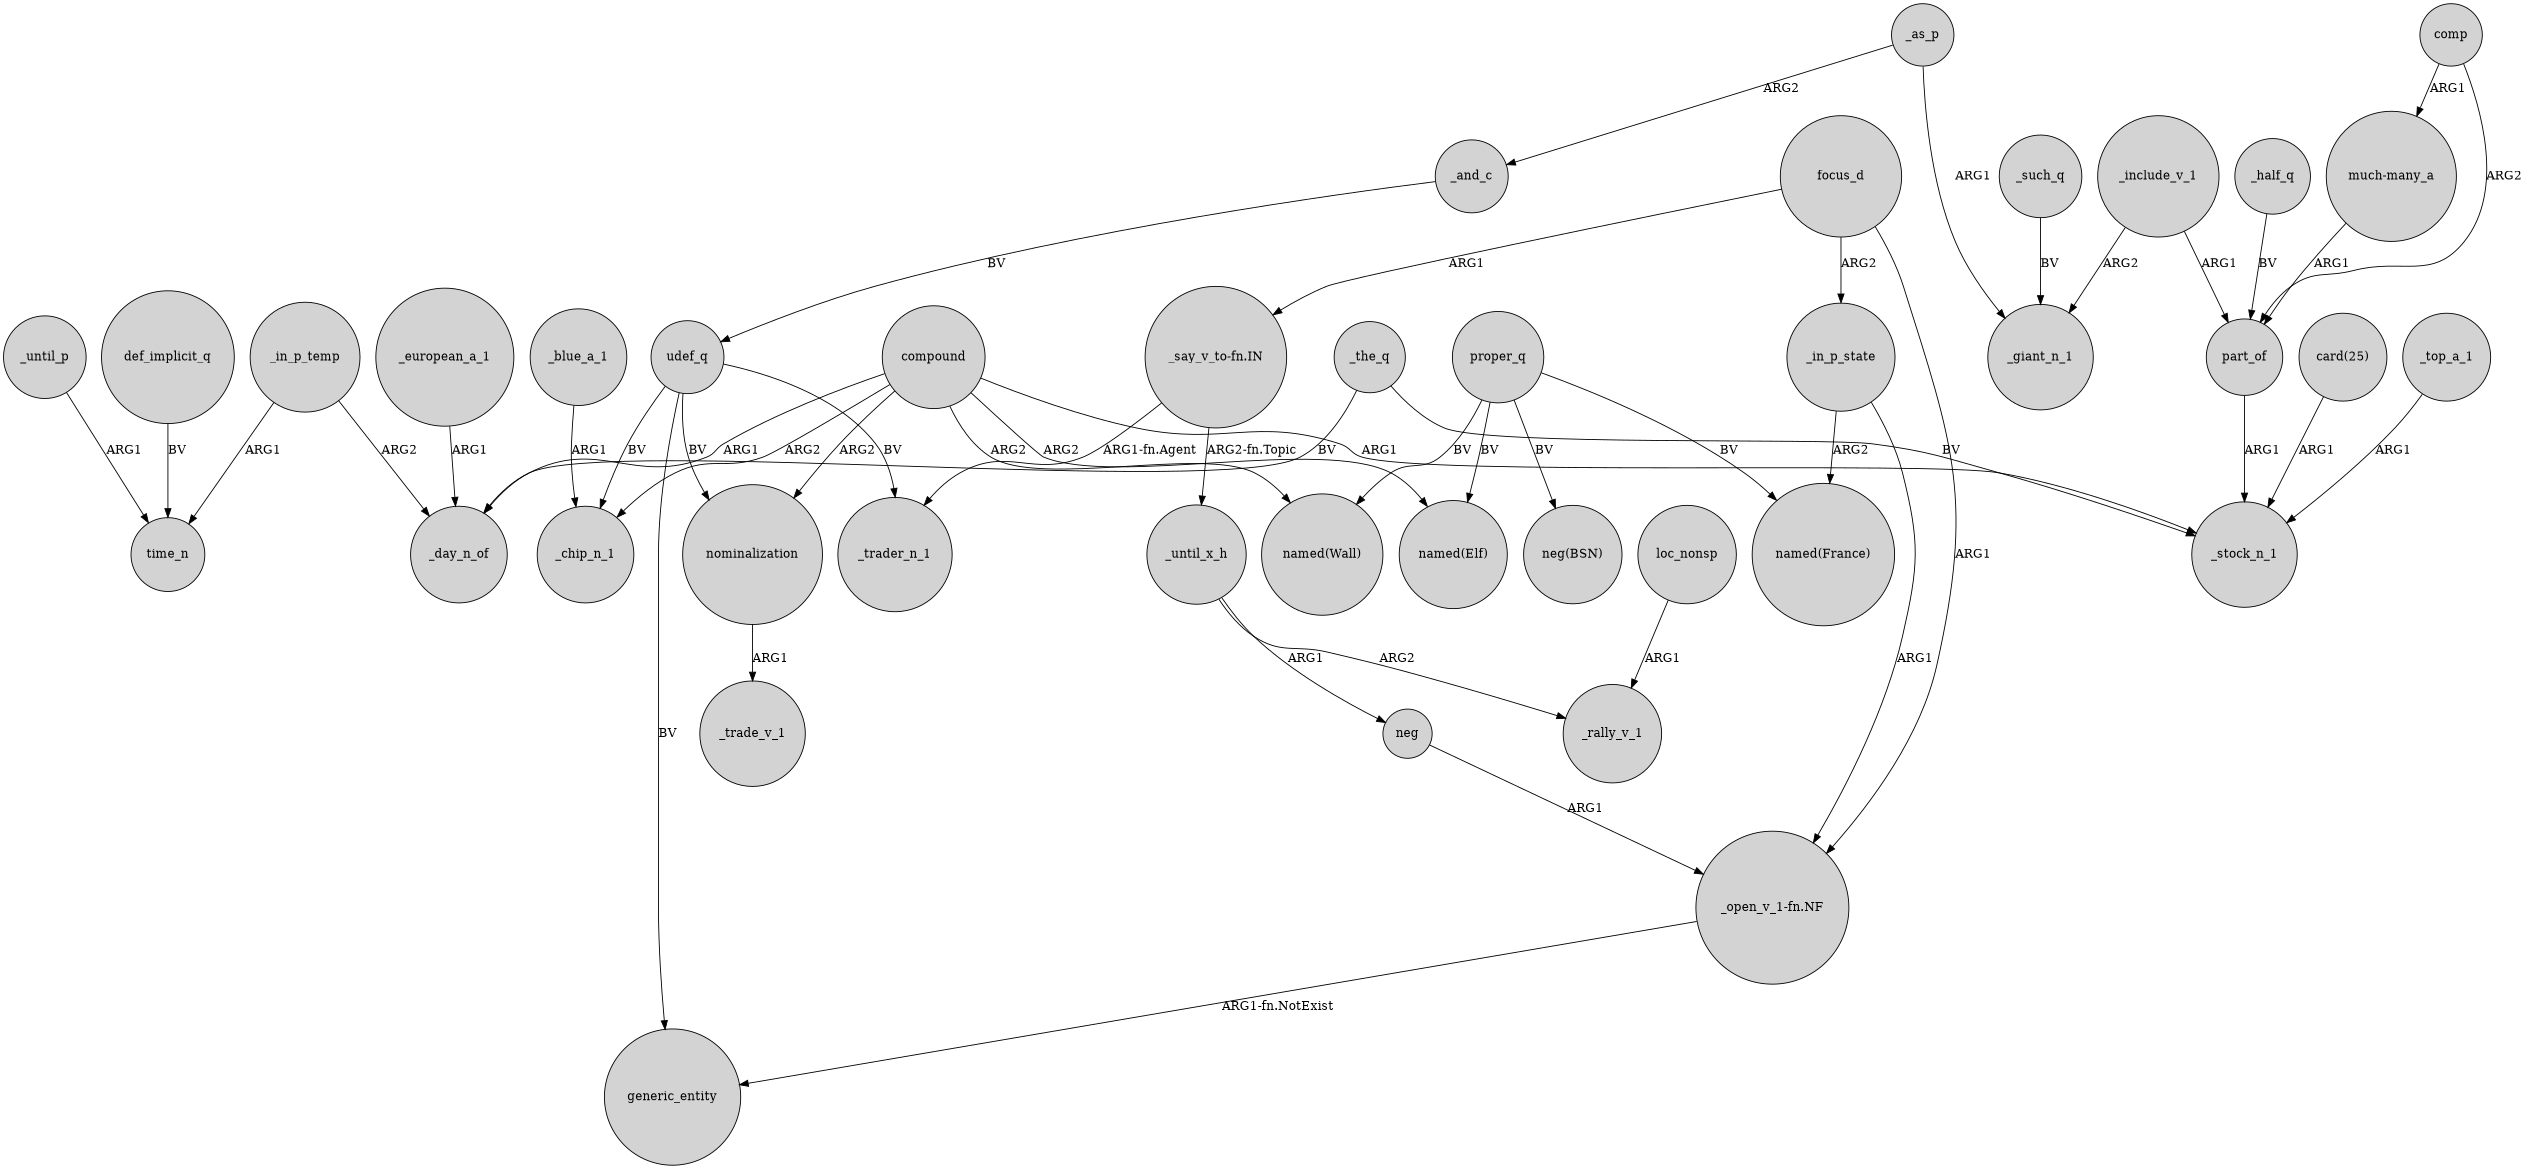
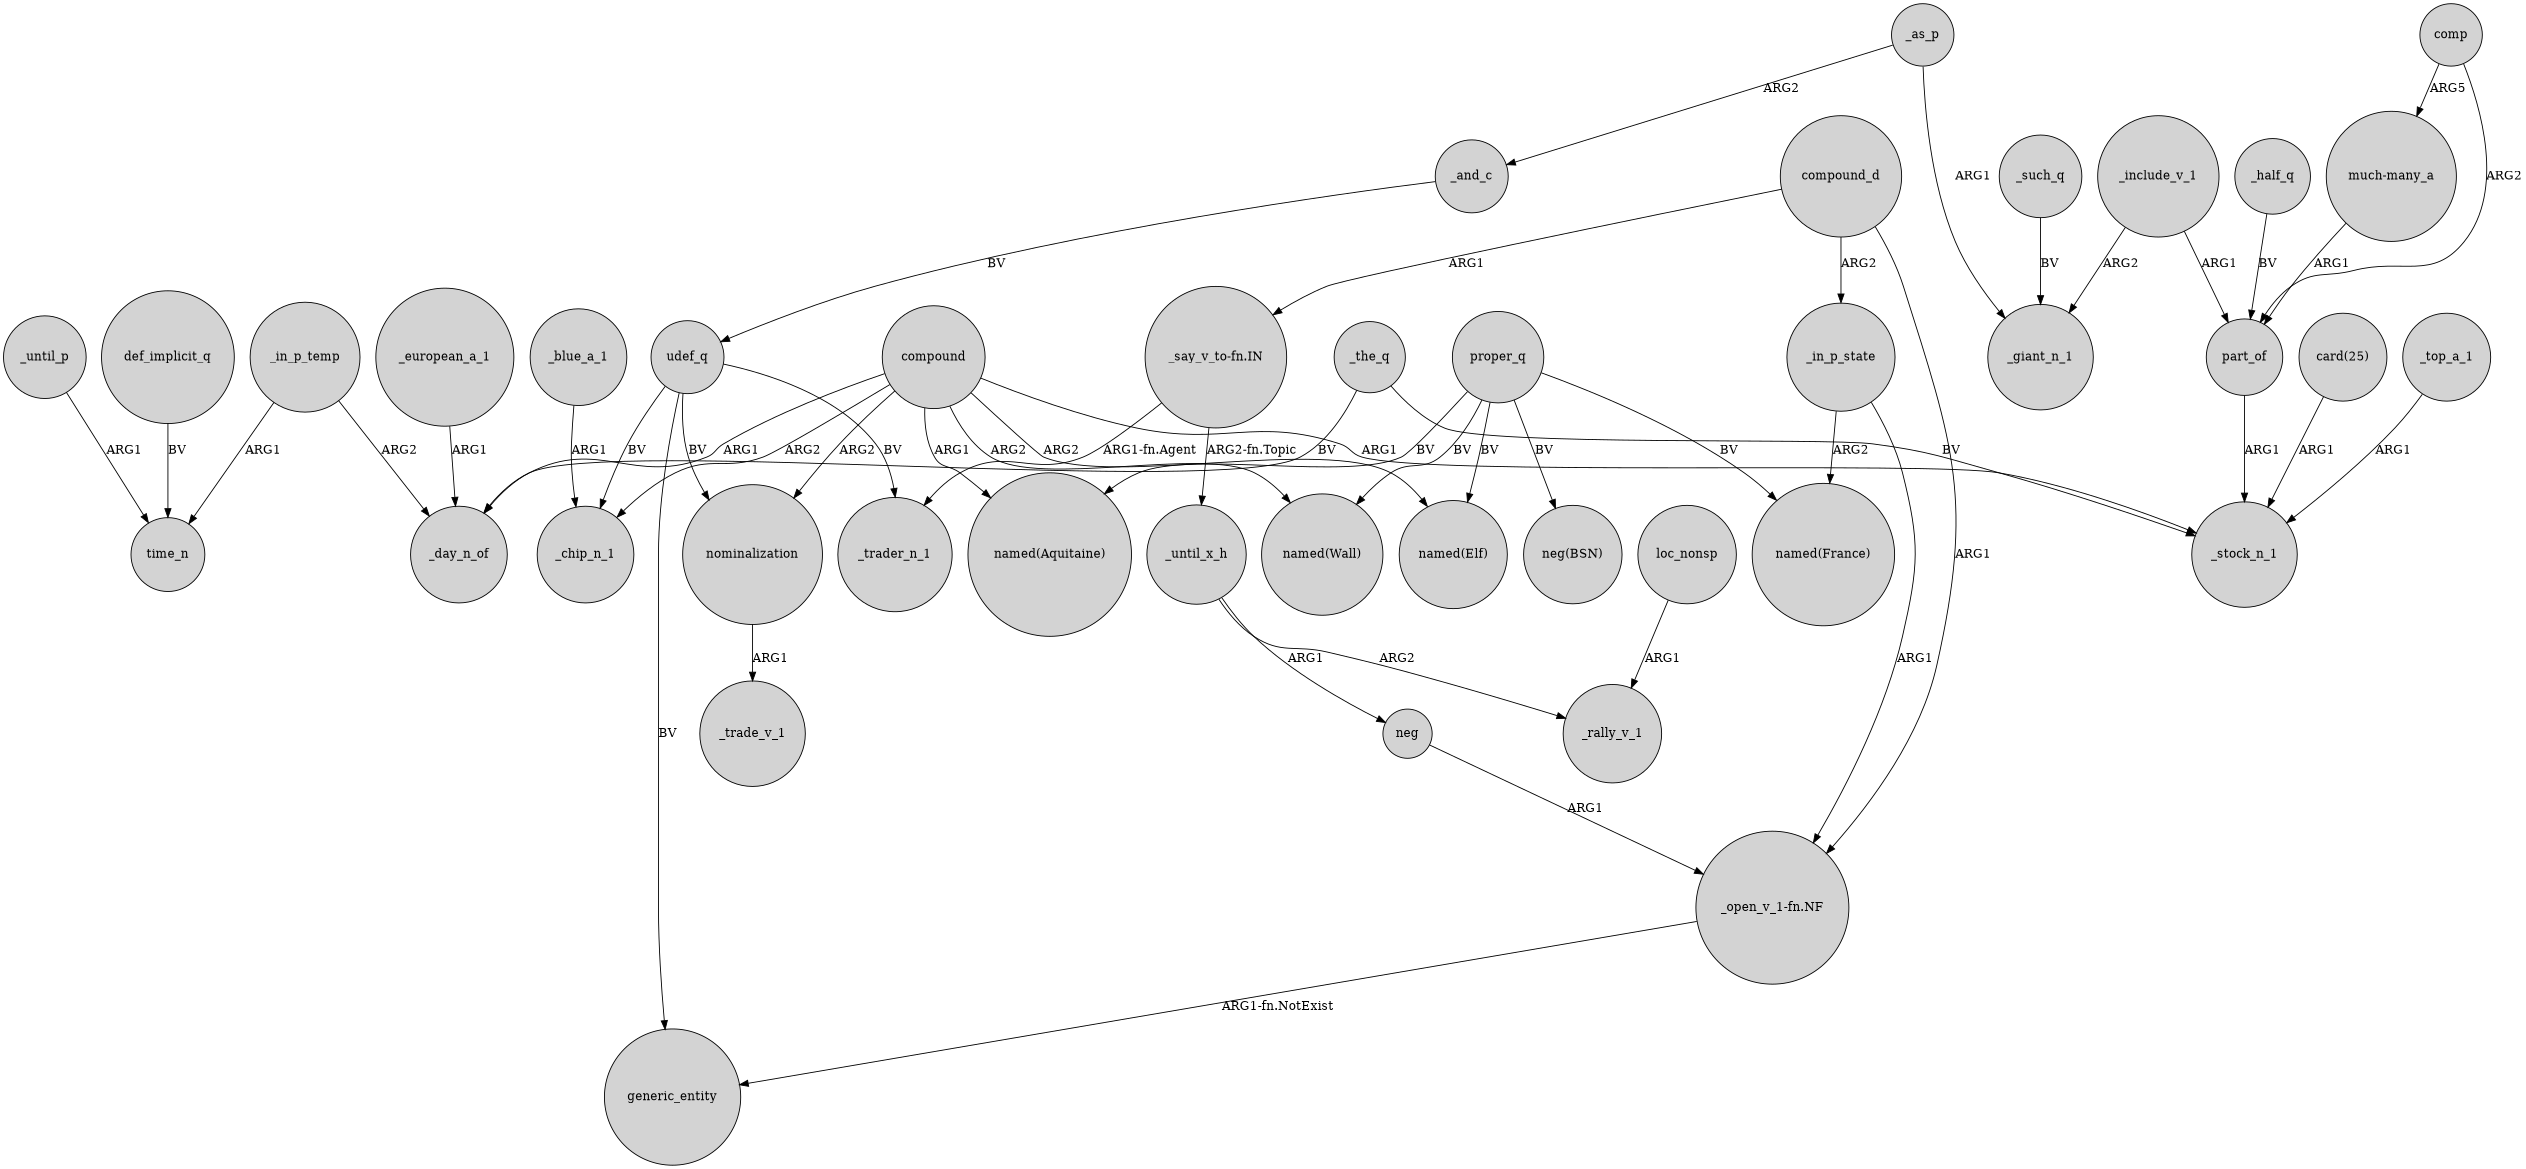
(2448, 89) -> (2448, 89)
(1841, 176) -> (1841, 176)
none -> (1050, 555)
